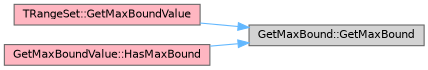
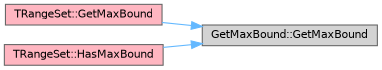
(107, 15) -> (84, 15)
(107, 55) -> (84, 55)
